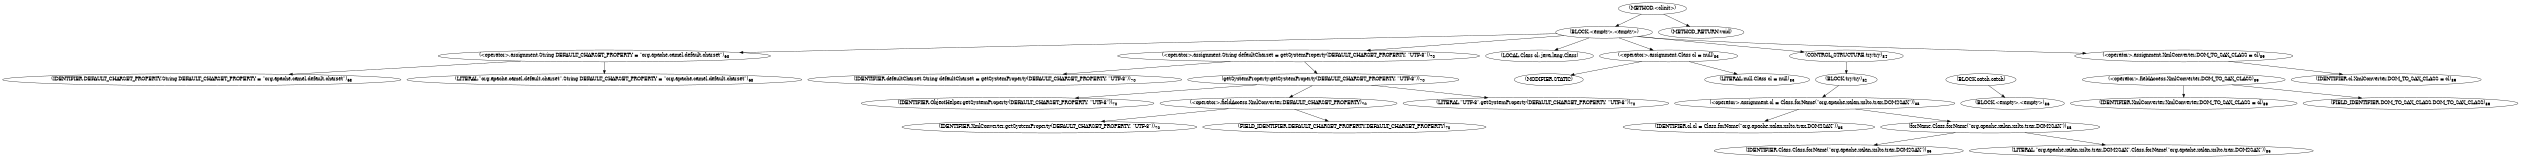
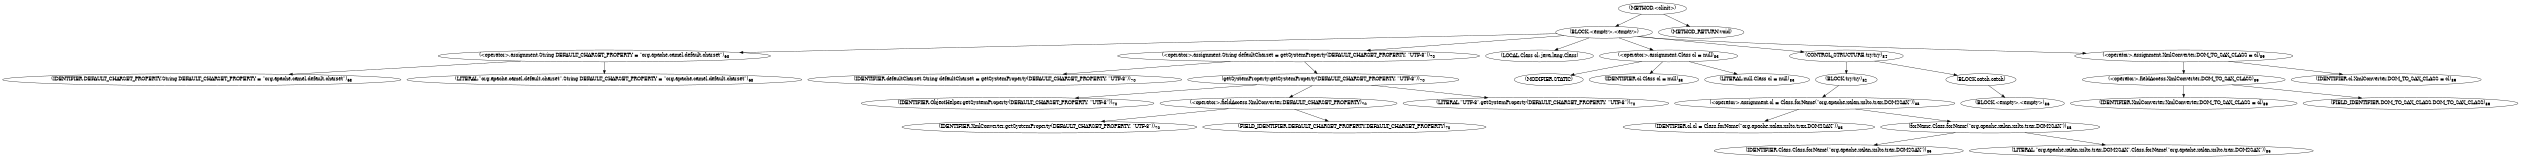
none -> (2184, 66)
none -> (1914, 68)
none -> (1644, 80)
